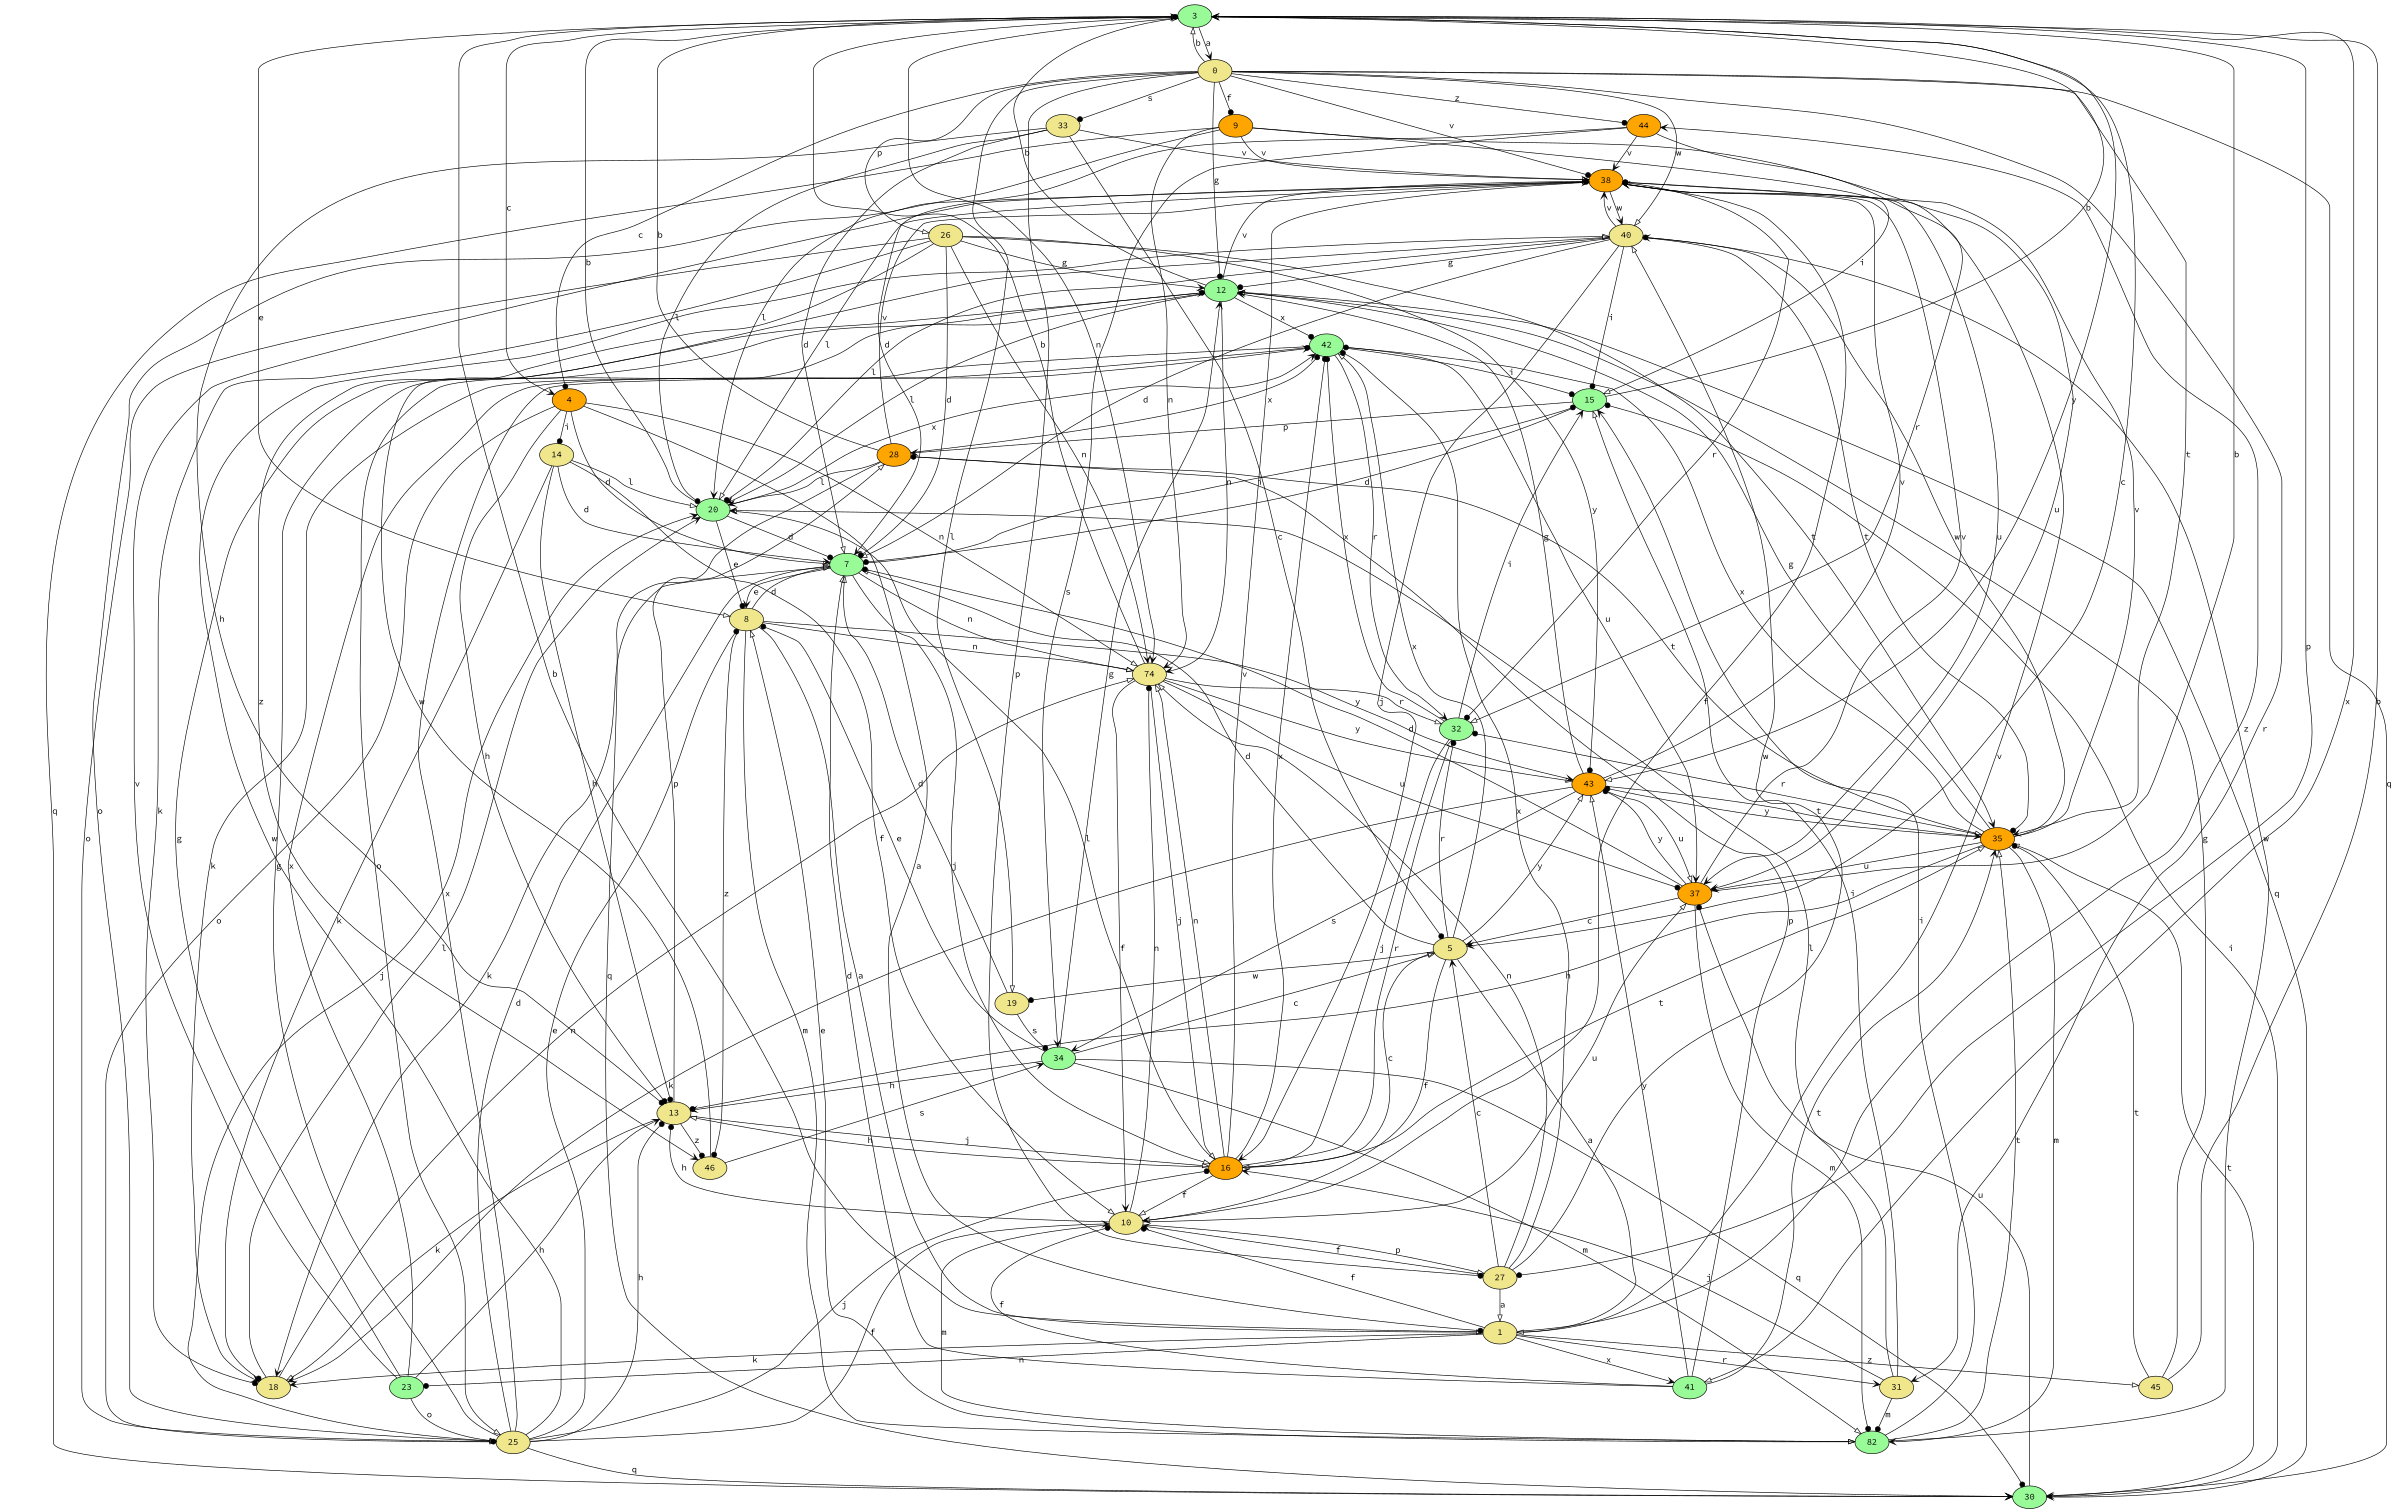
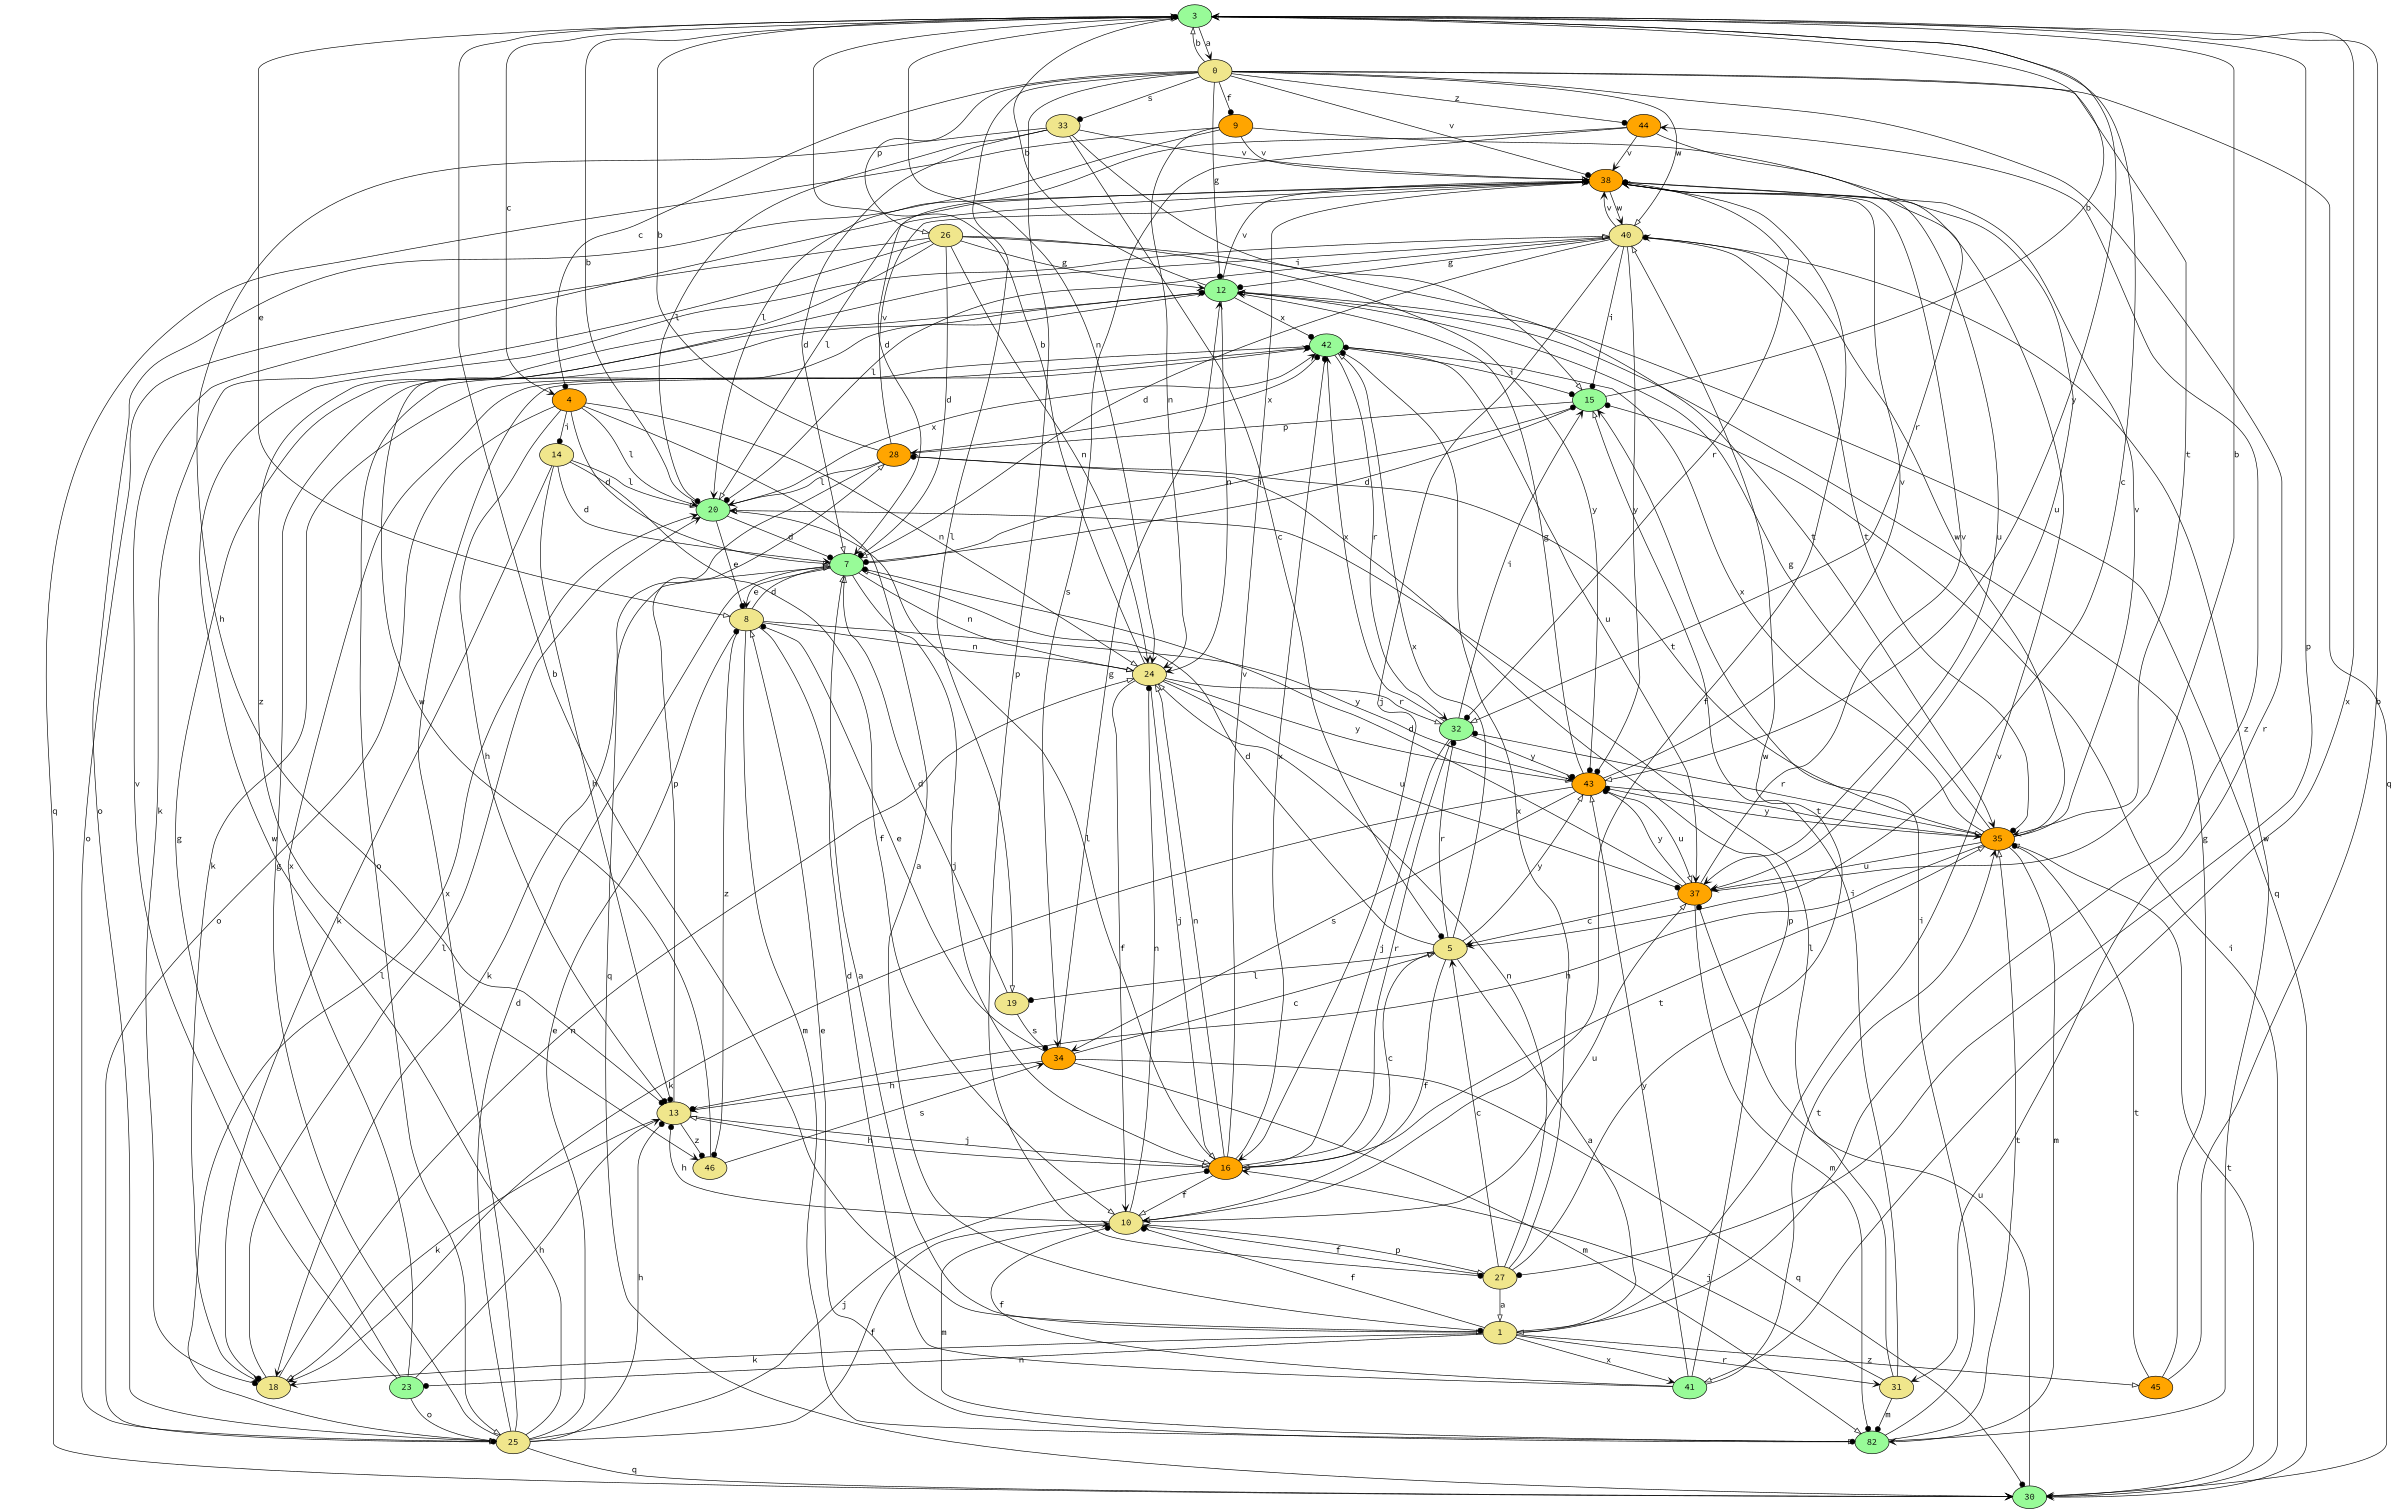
(1743, 176) -> (1366, 275)
(967, 360) -> (628, 466)
none -> (1633, 499)
(1349, 571) -> (1349, 571)
(1149, 674) -> (1149, 674)
none -> (1520, 756)
(382, 976) -> (382, 976)
(1256, 976) -> (1256, 976)
(1059, 1058) -> (1059, 1058)
(2156, 1388) -> (2156, 1388)
(947, 1427) -> (947, 1427)
